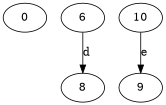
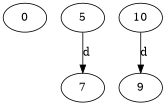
(83, 18) -> (83, 18)
(144, 53) -> (144, 53)
(83, 88) -> (83, 88)
